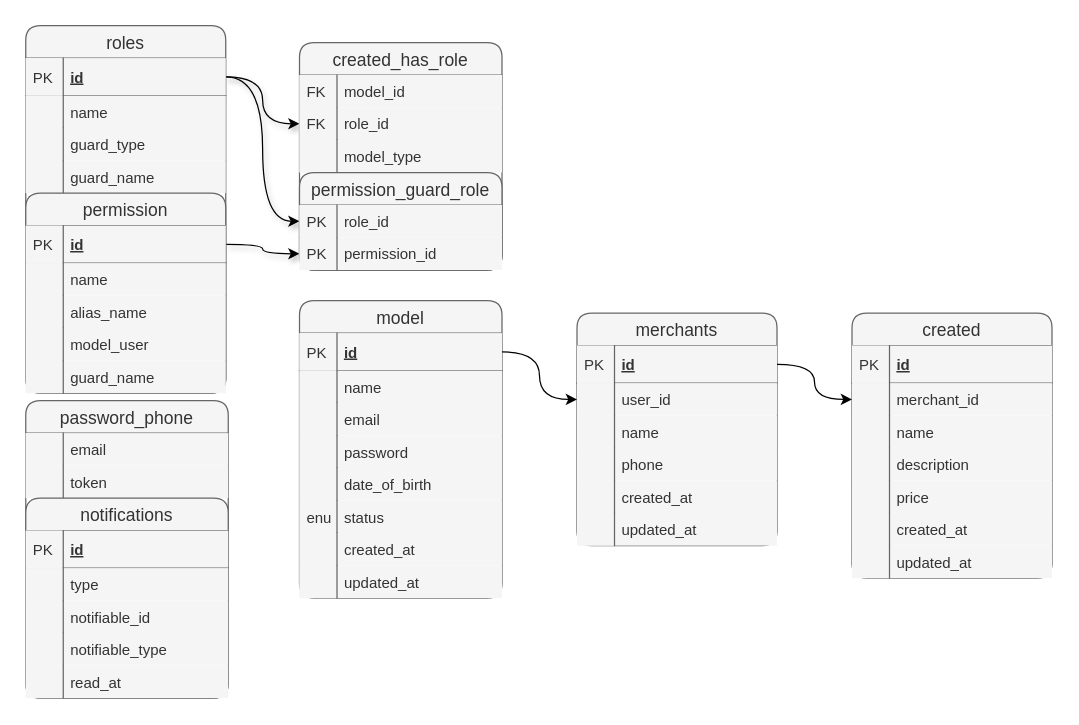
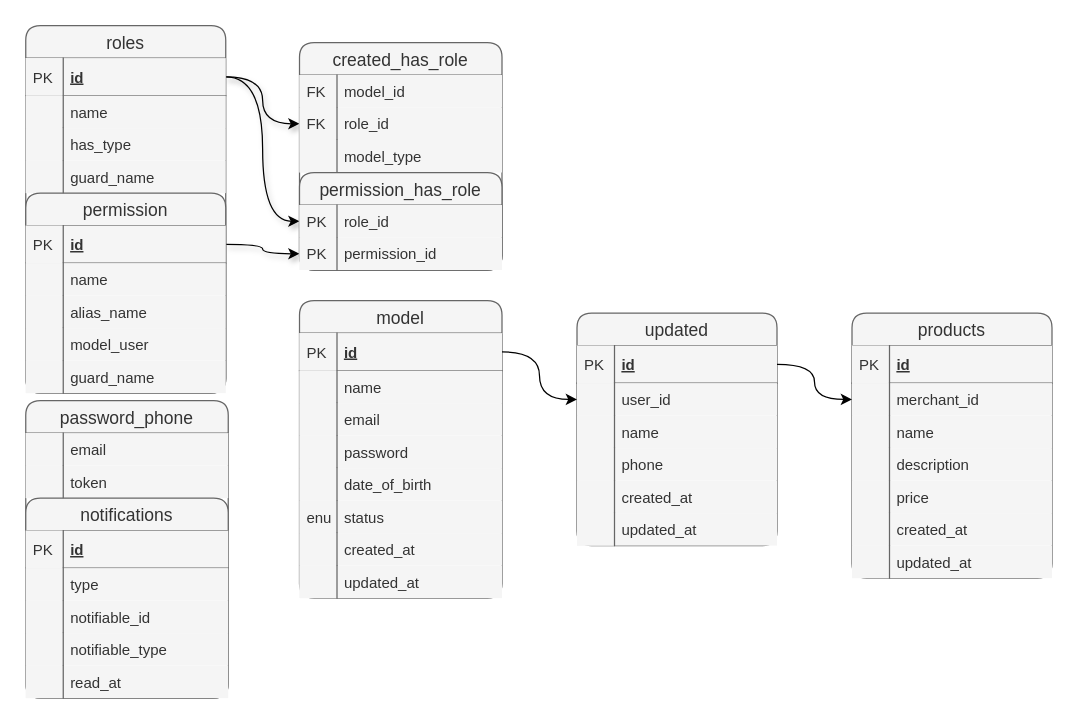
(112, 145) -> (104, 145)
(400, 190) -> (400, 190)
(676, 330) -> (676, 330)
(951, 330) -> (951, 330)
